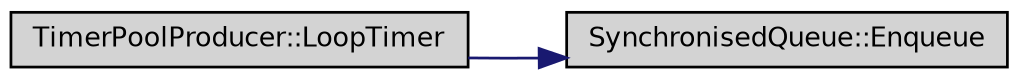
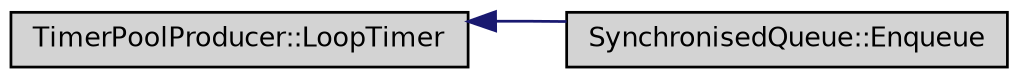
(504, 58) -> (531, 21)
